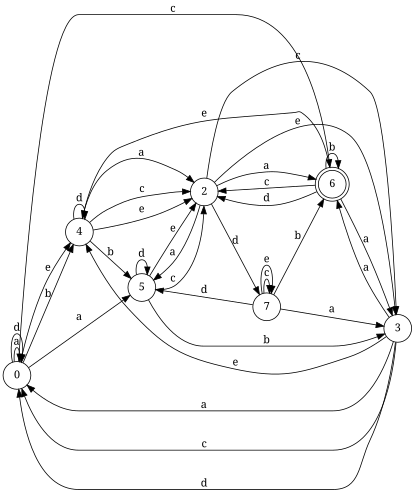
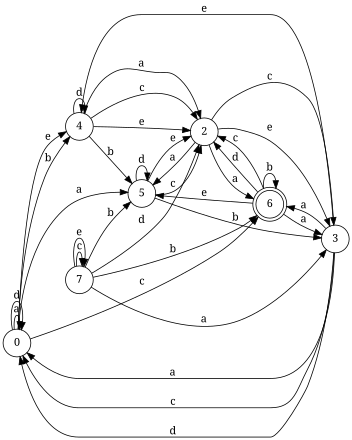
(203, 121) -> (208, 200)
(234, 246) -> (157, 224)
(204, 290) -> (111, 213)
